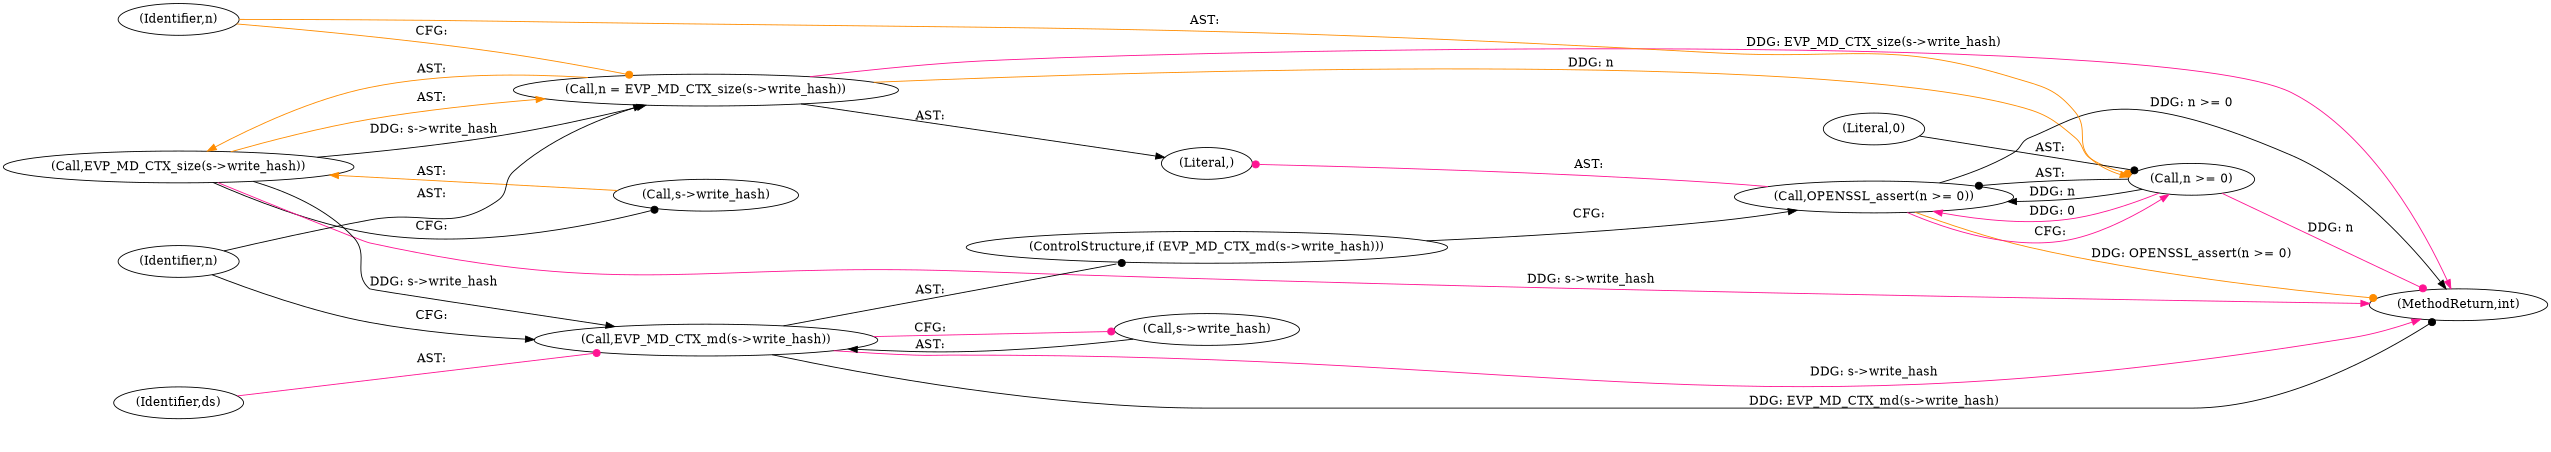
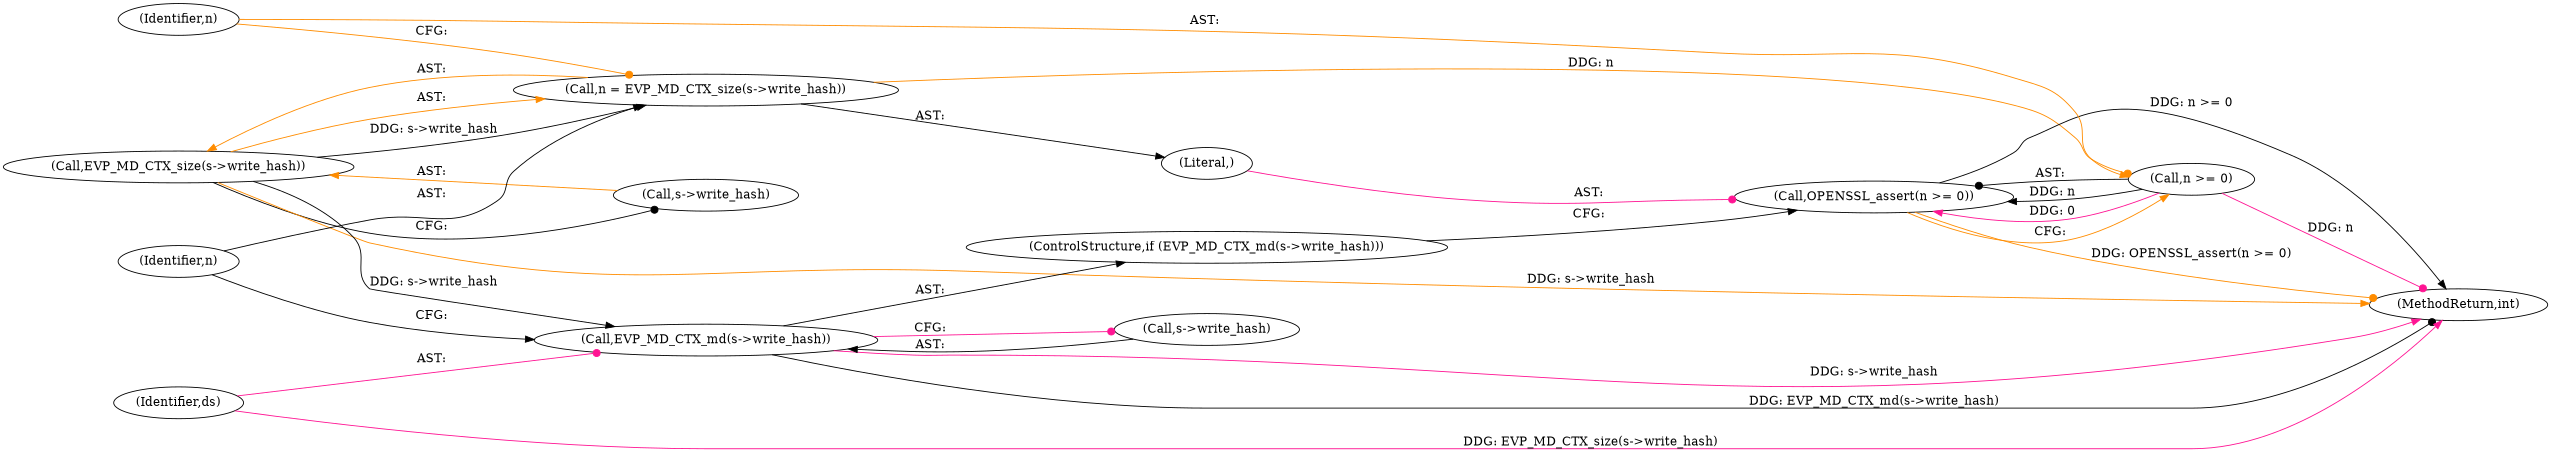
(1502, 49) -> (1352, 449)
(1874, 129) -> none
(1514, 172) -> (1487, 201)
(2037, 243) -> (2037, 243)
(1282, 281) -> (1282, 281)
(950, 295) -> (950, 295)
